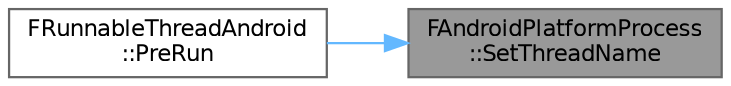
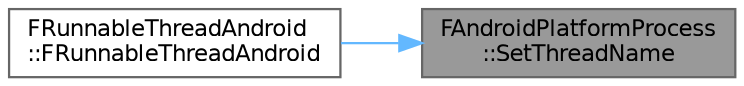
(168, 43) -> (175, 43)
